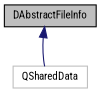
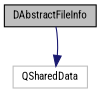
(43, 52) -> (58, 41)
